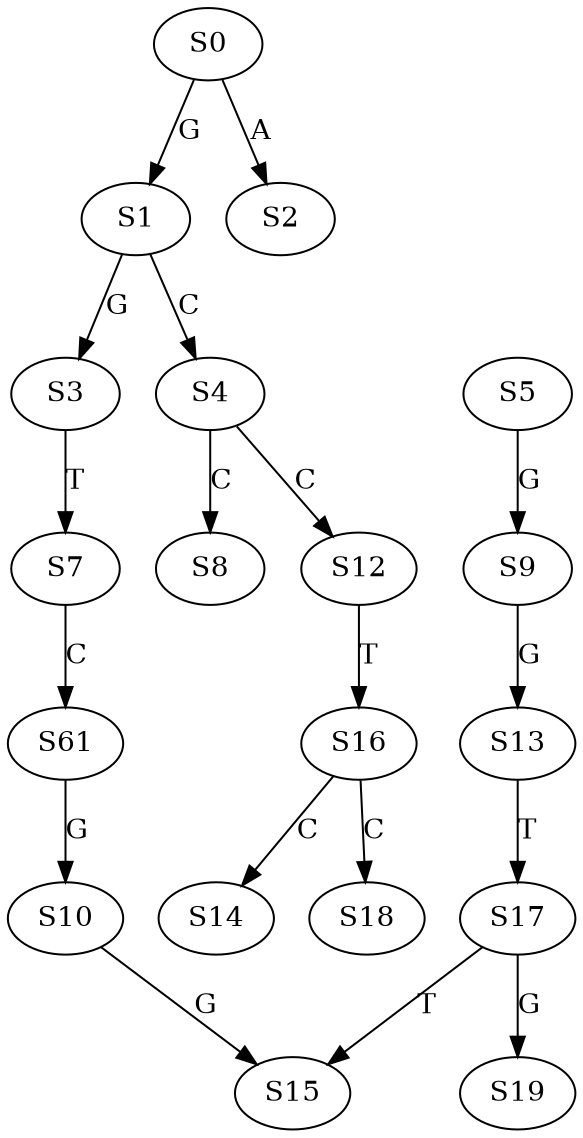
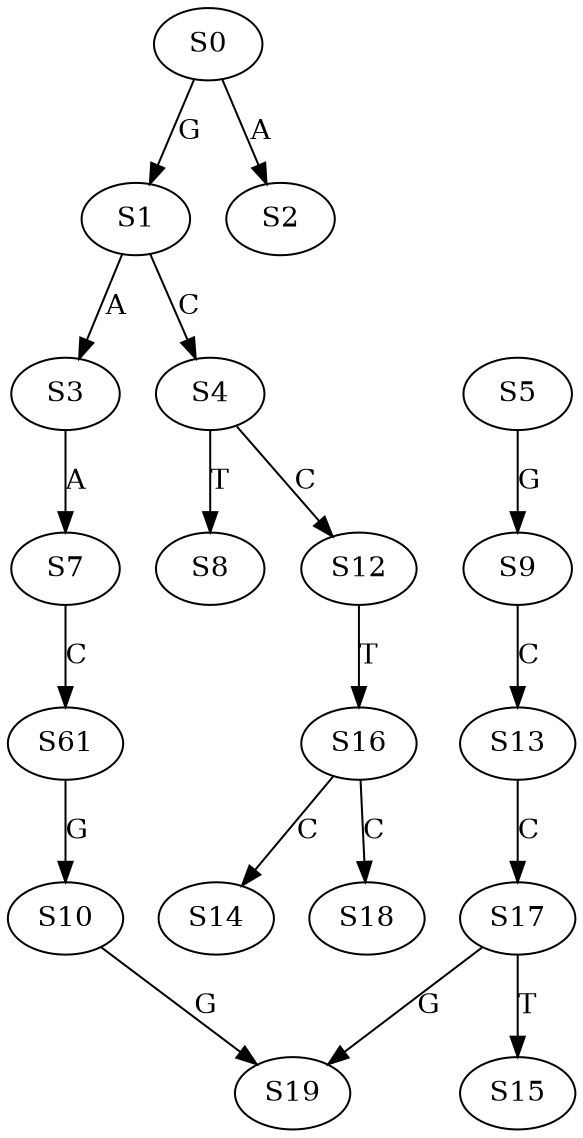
(118, 306) -> (116, 306)
(76, 481) -> (76, 481)
(221, 481) -> (220, 481)
(530, 656) -> (529, 656)
(528, 831) -> (529, 831)
(170, 999) -> (170, 999)
